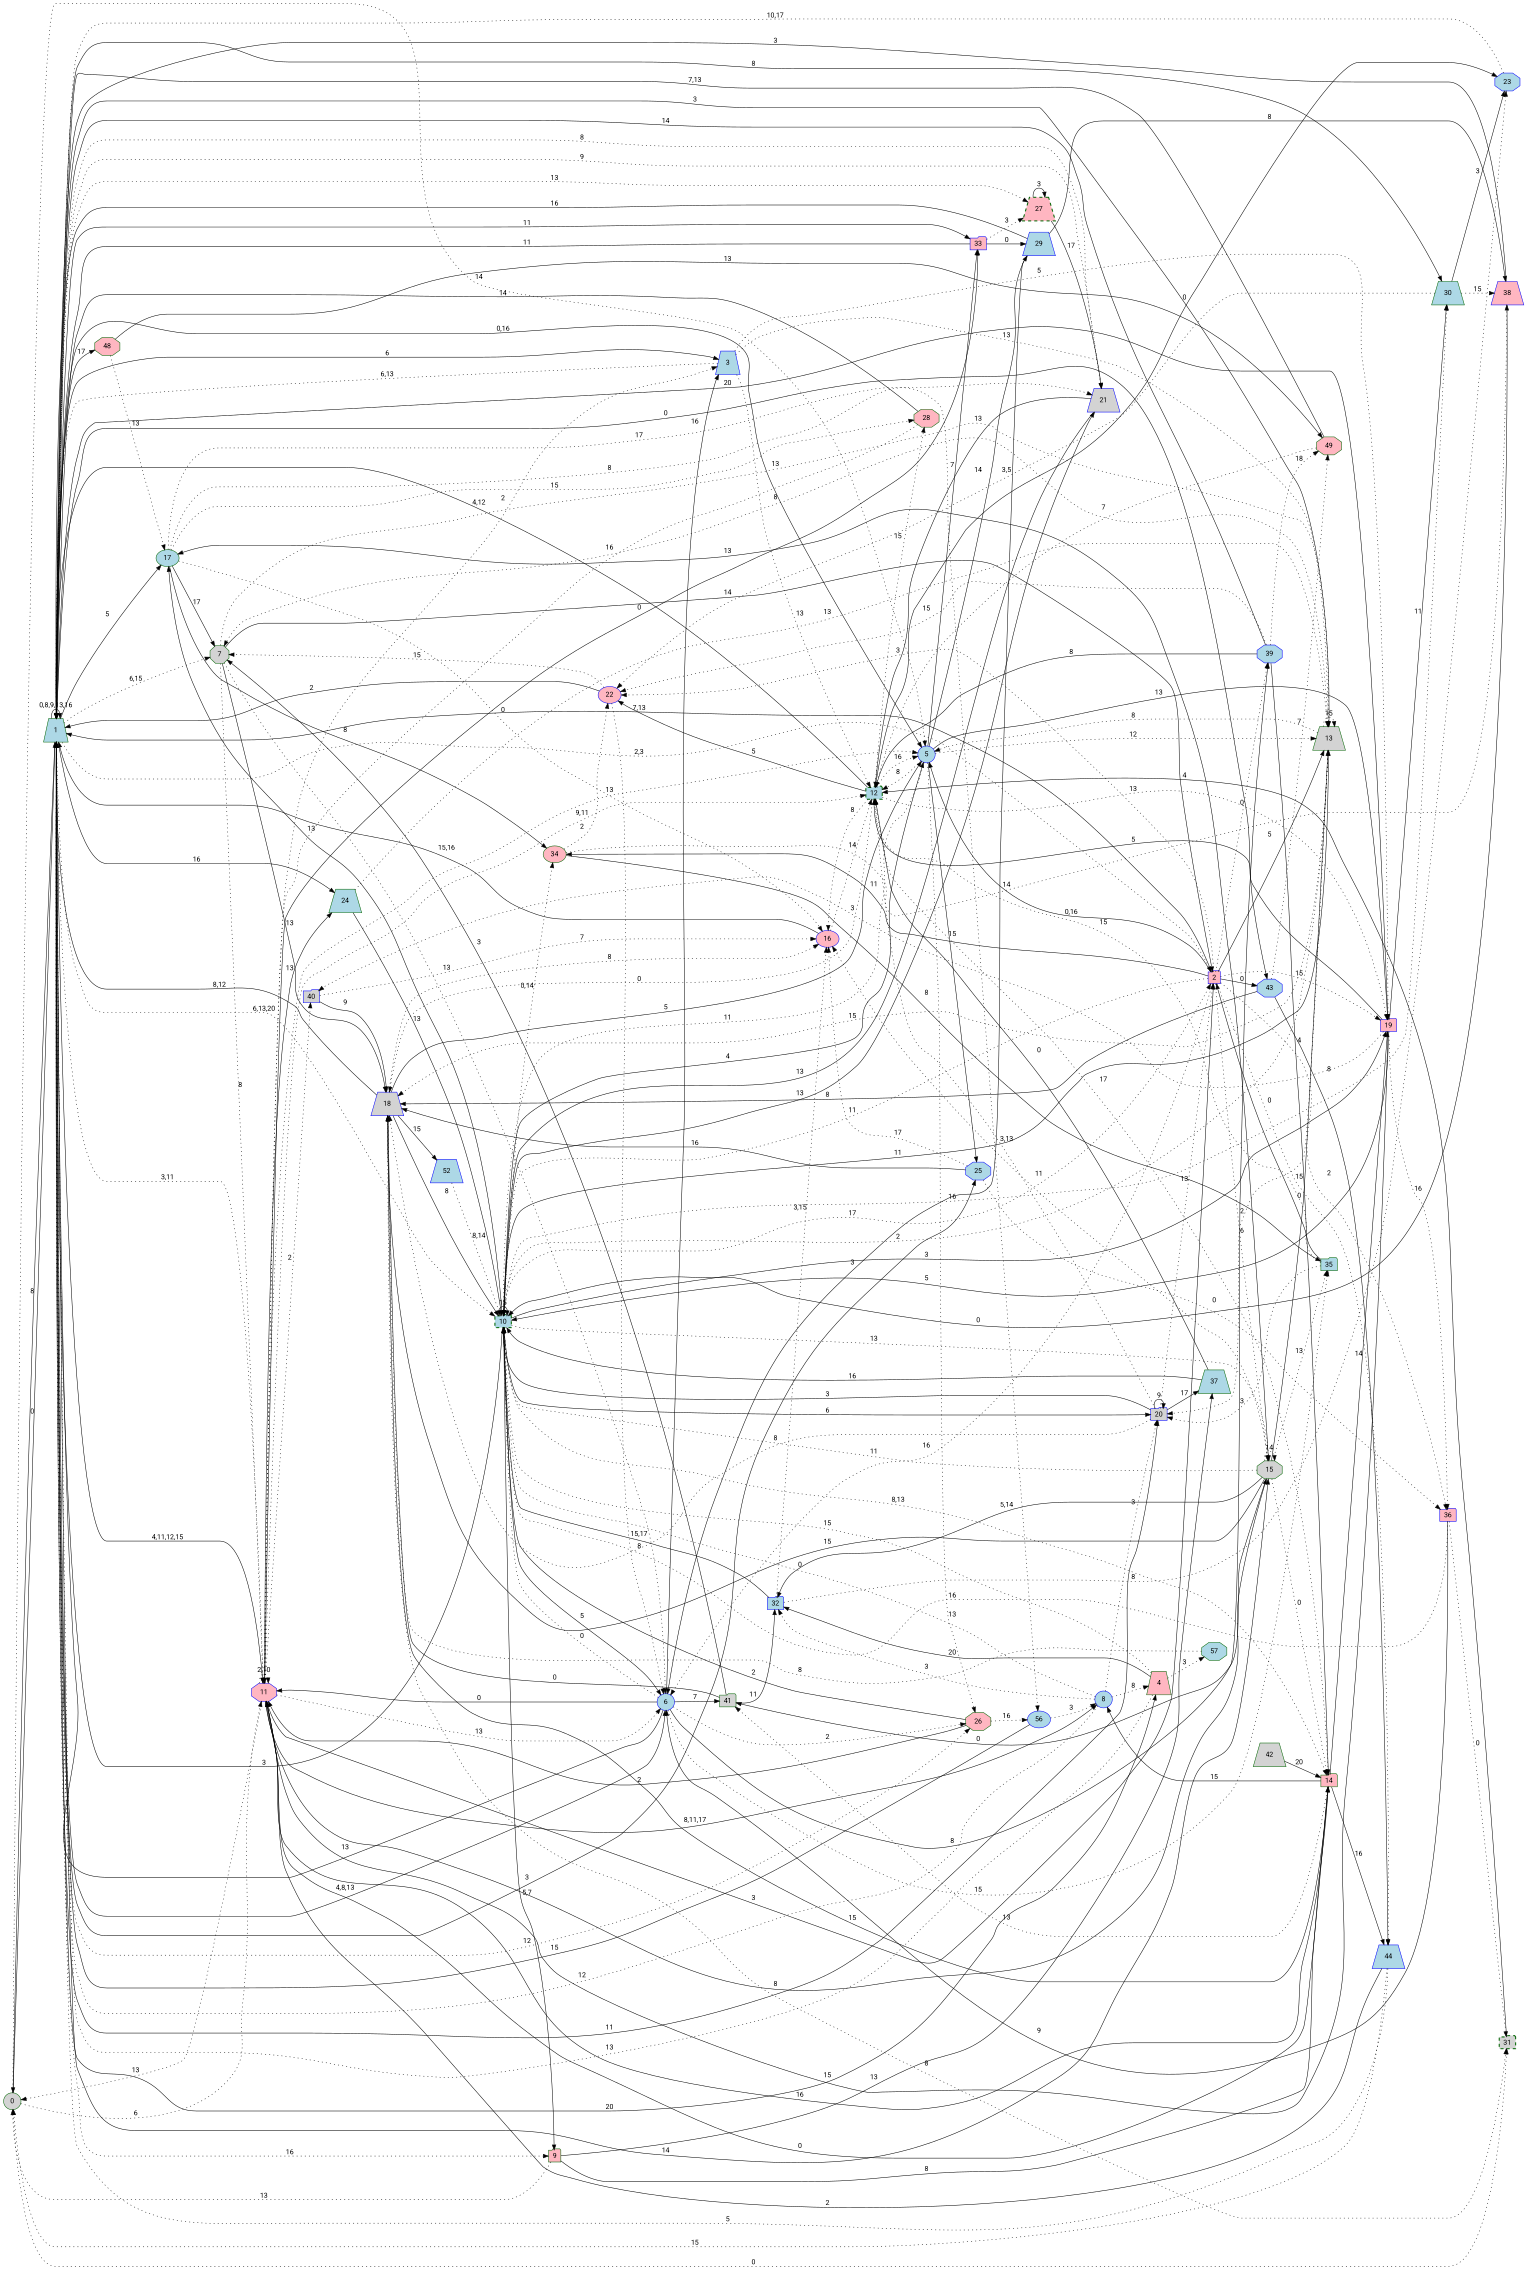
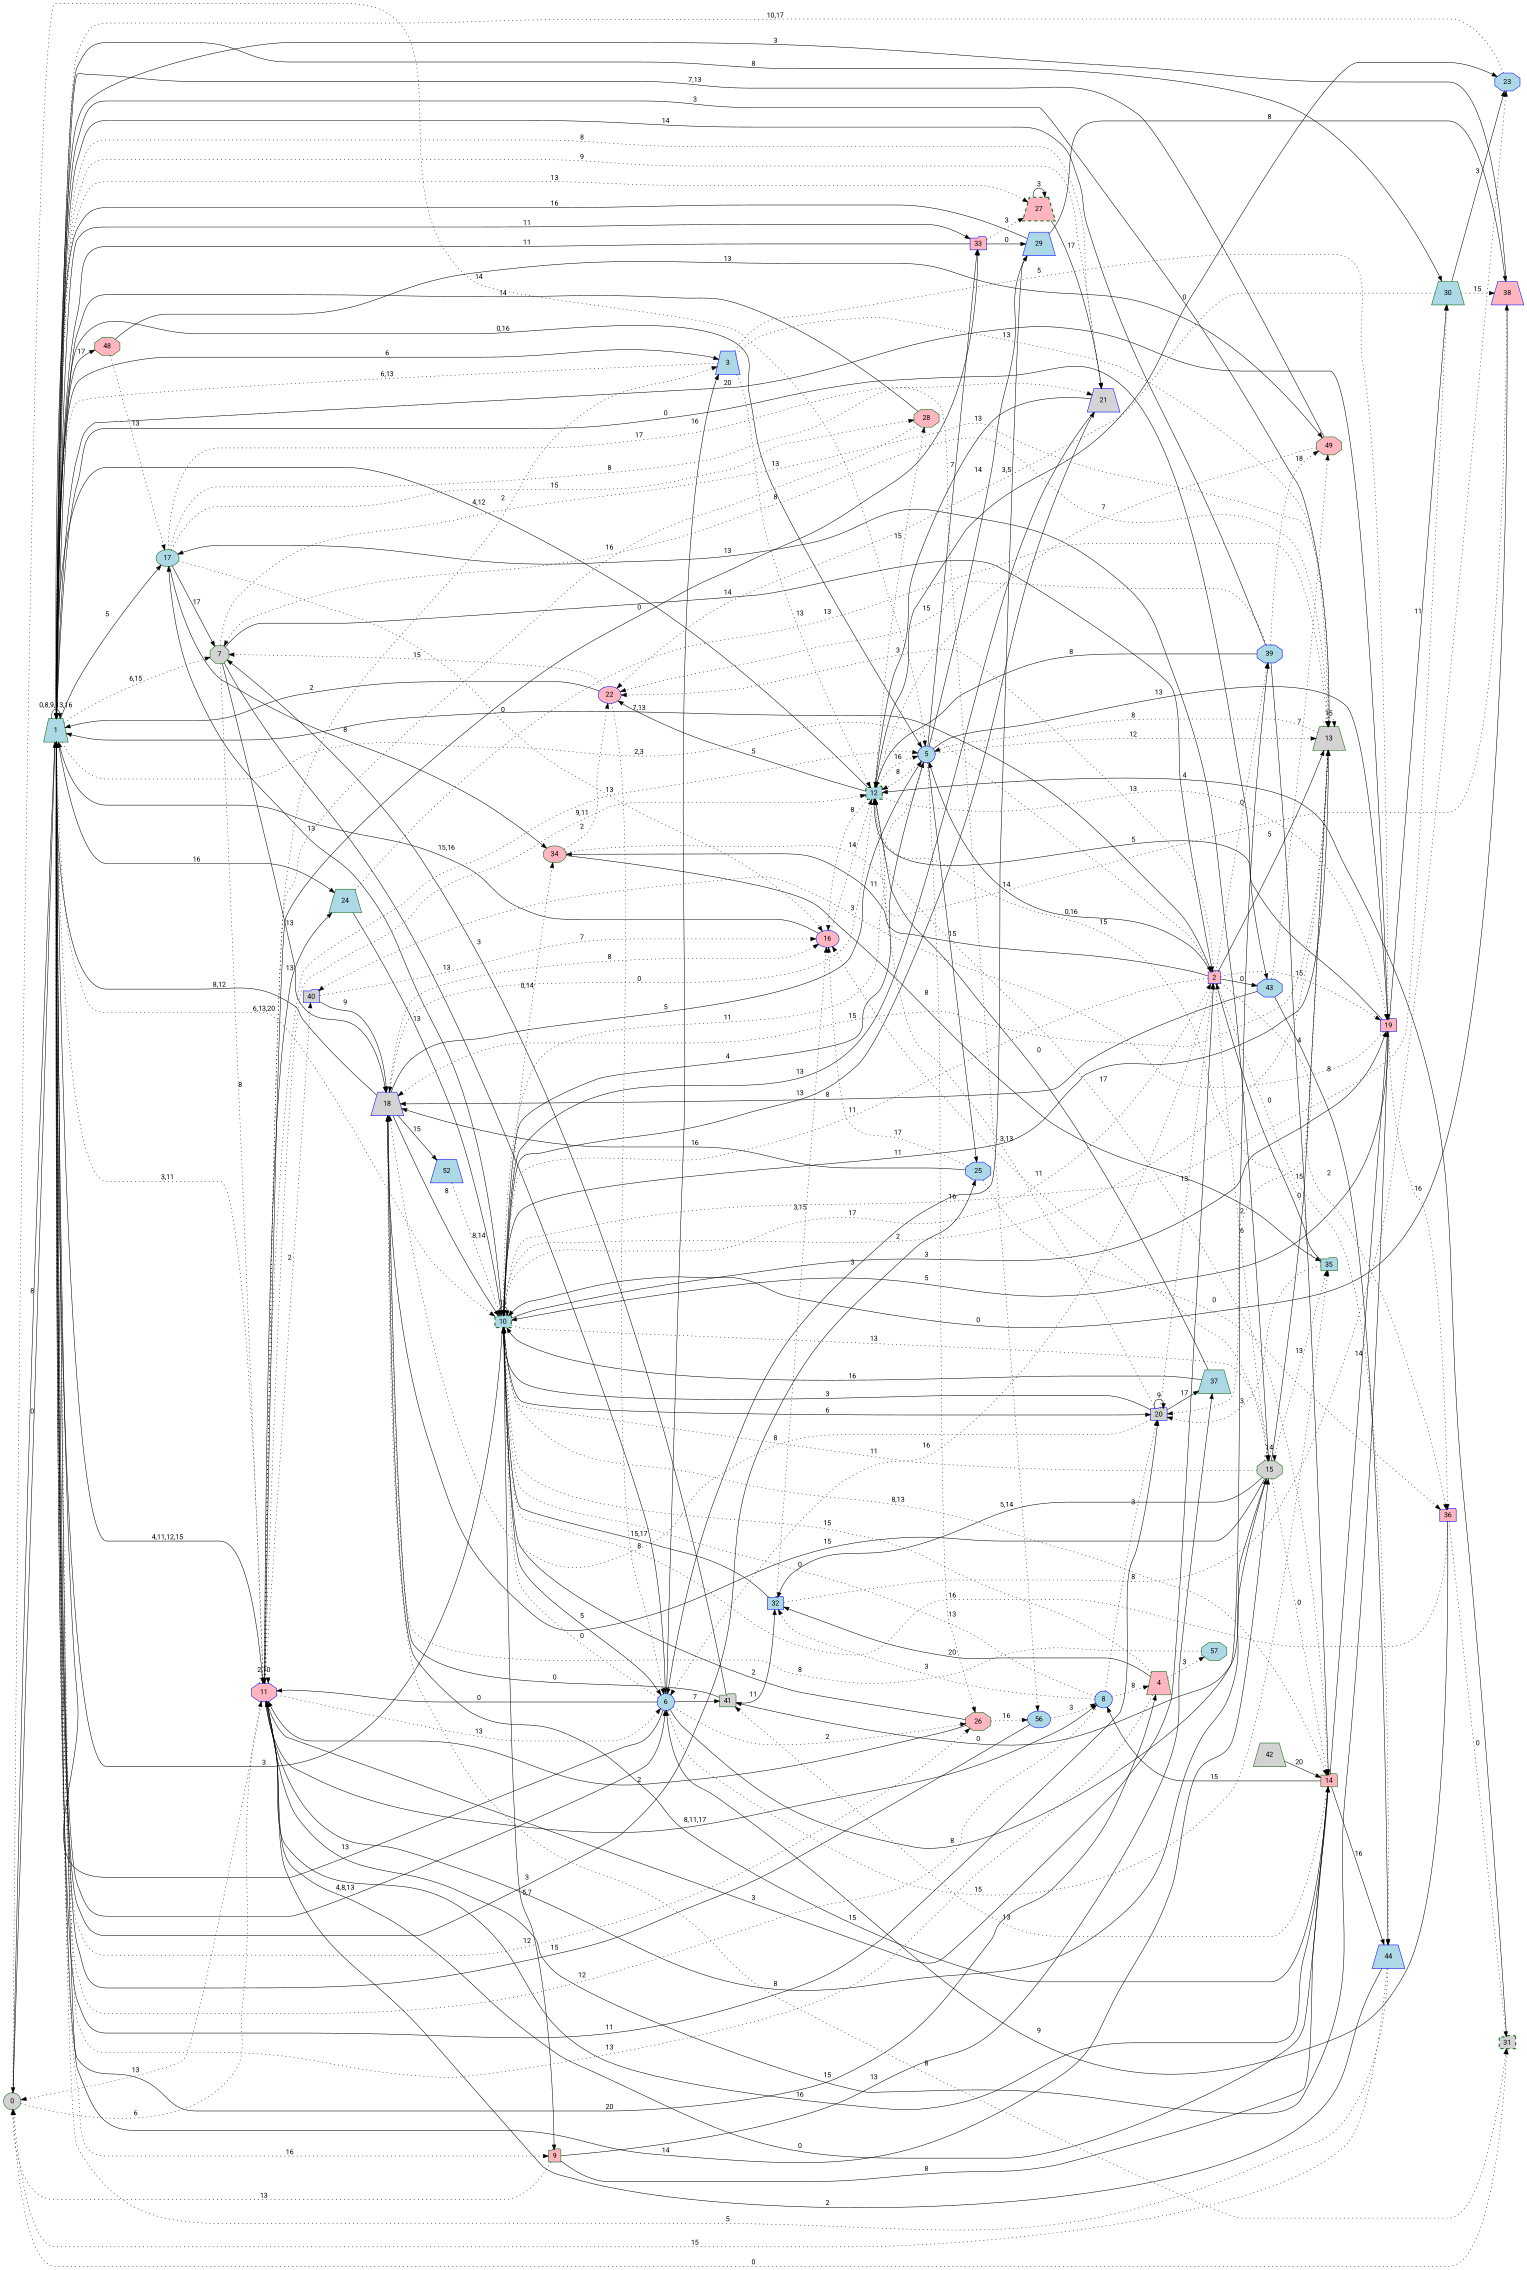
(499, 1122) -> (499, 1122)
